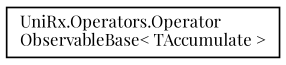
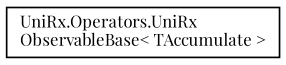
(143, 32) -> (143, 32)
